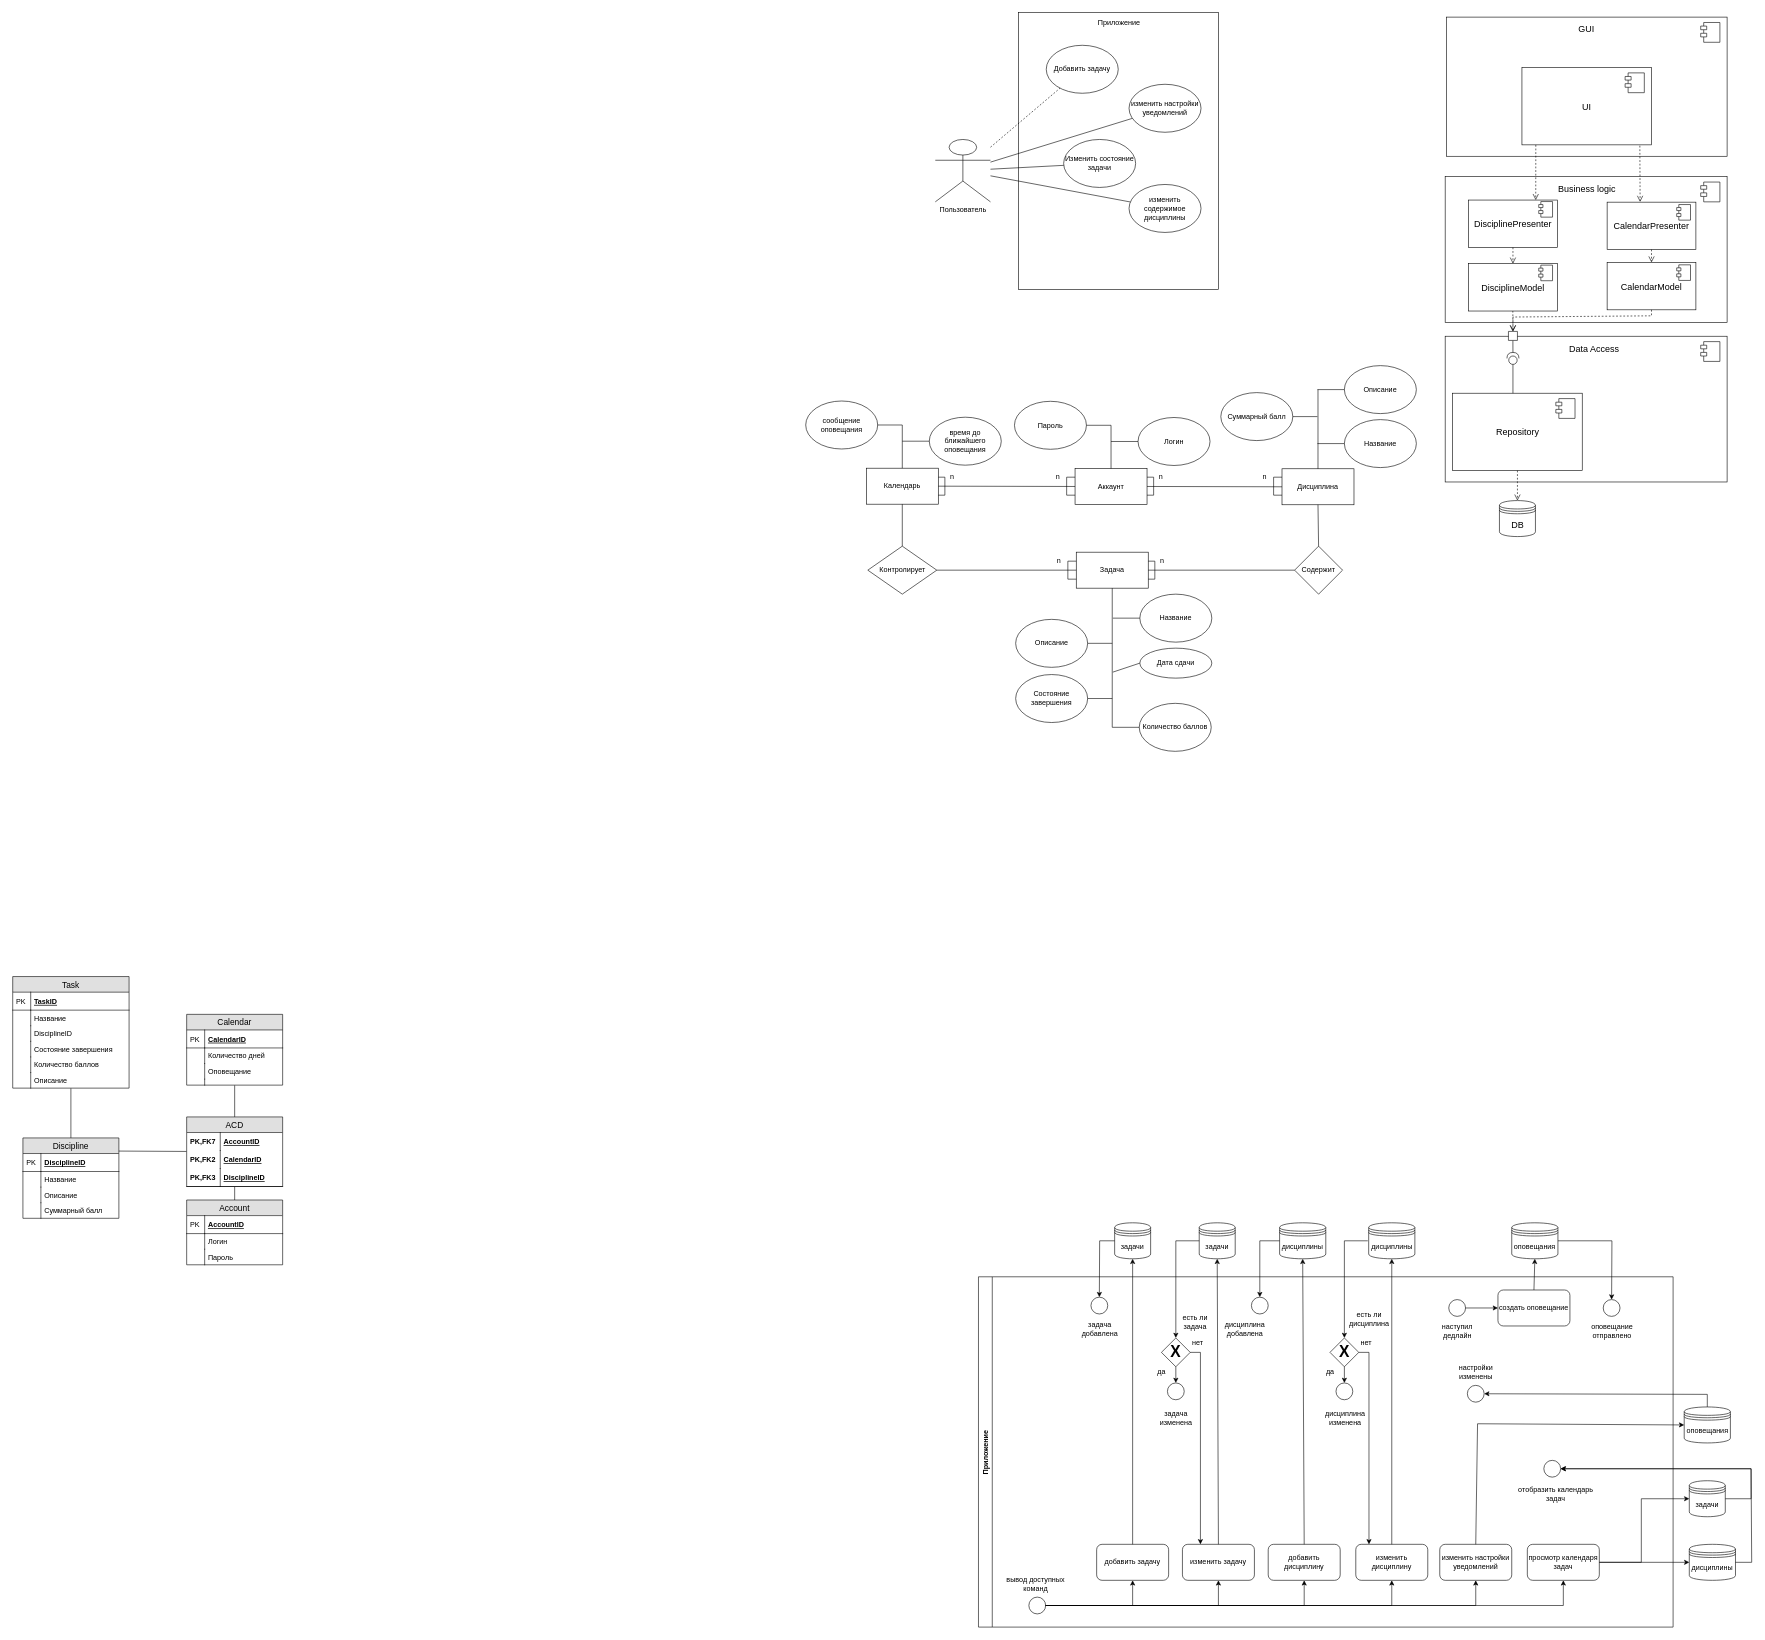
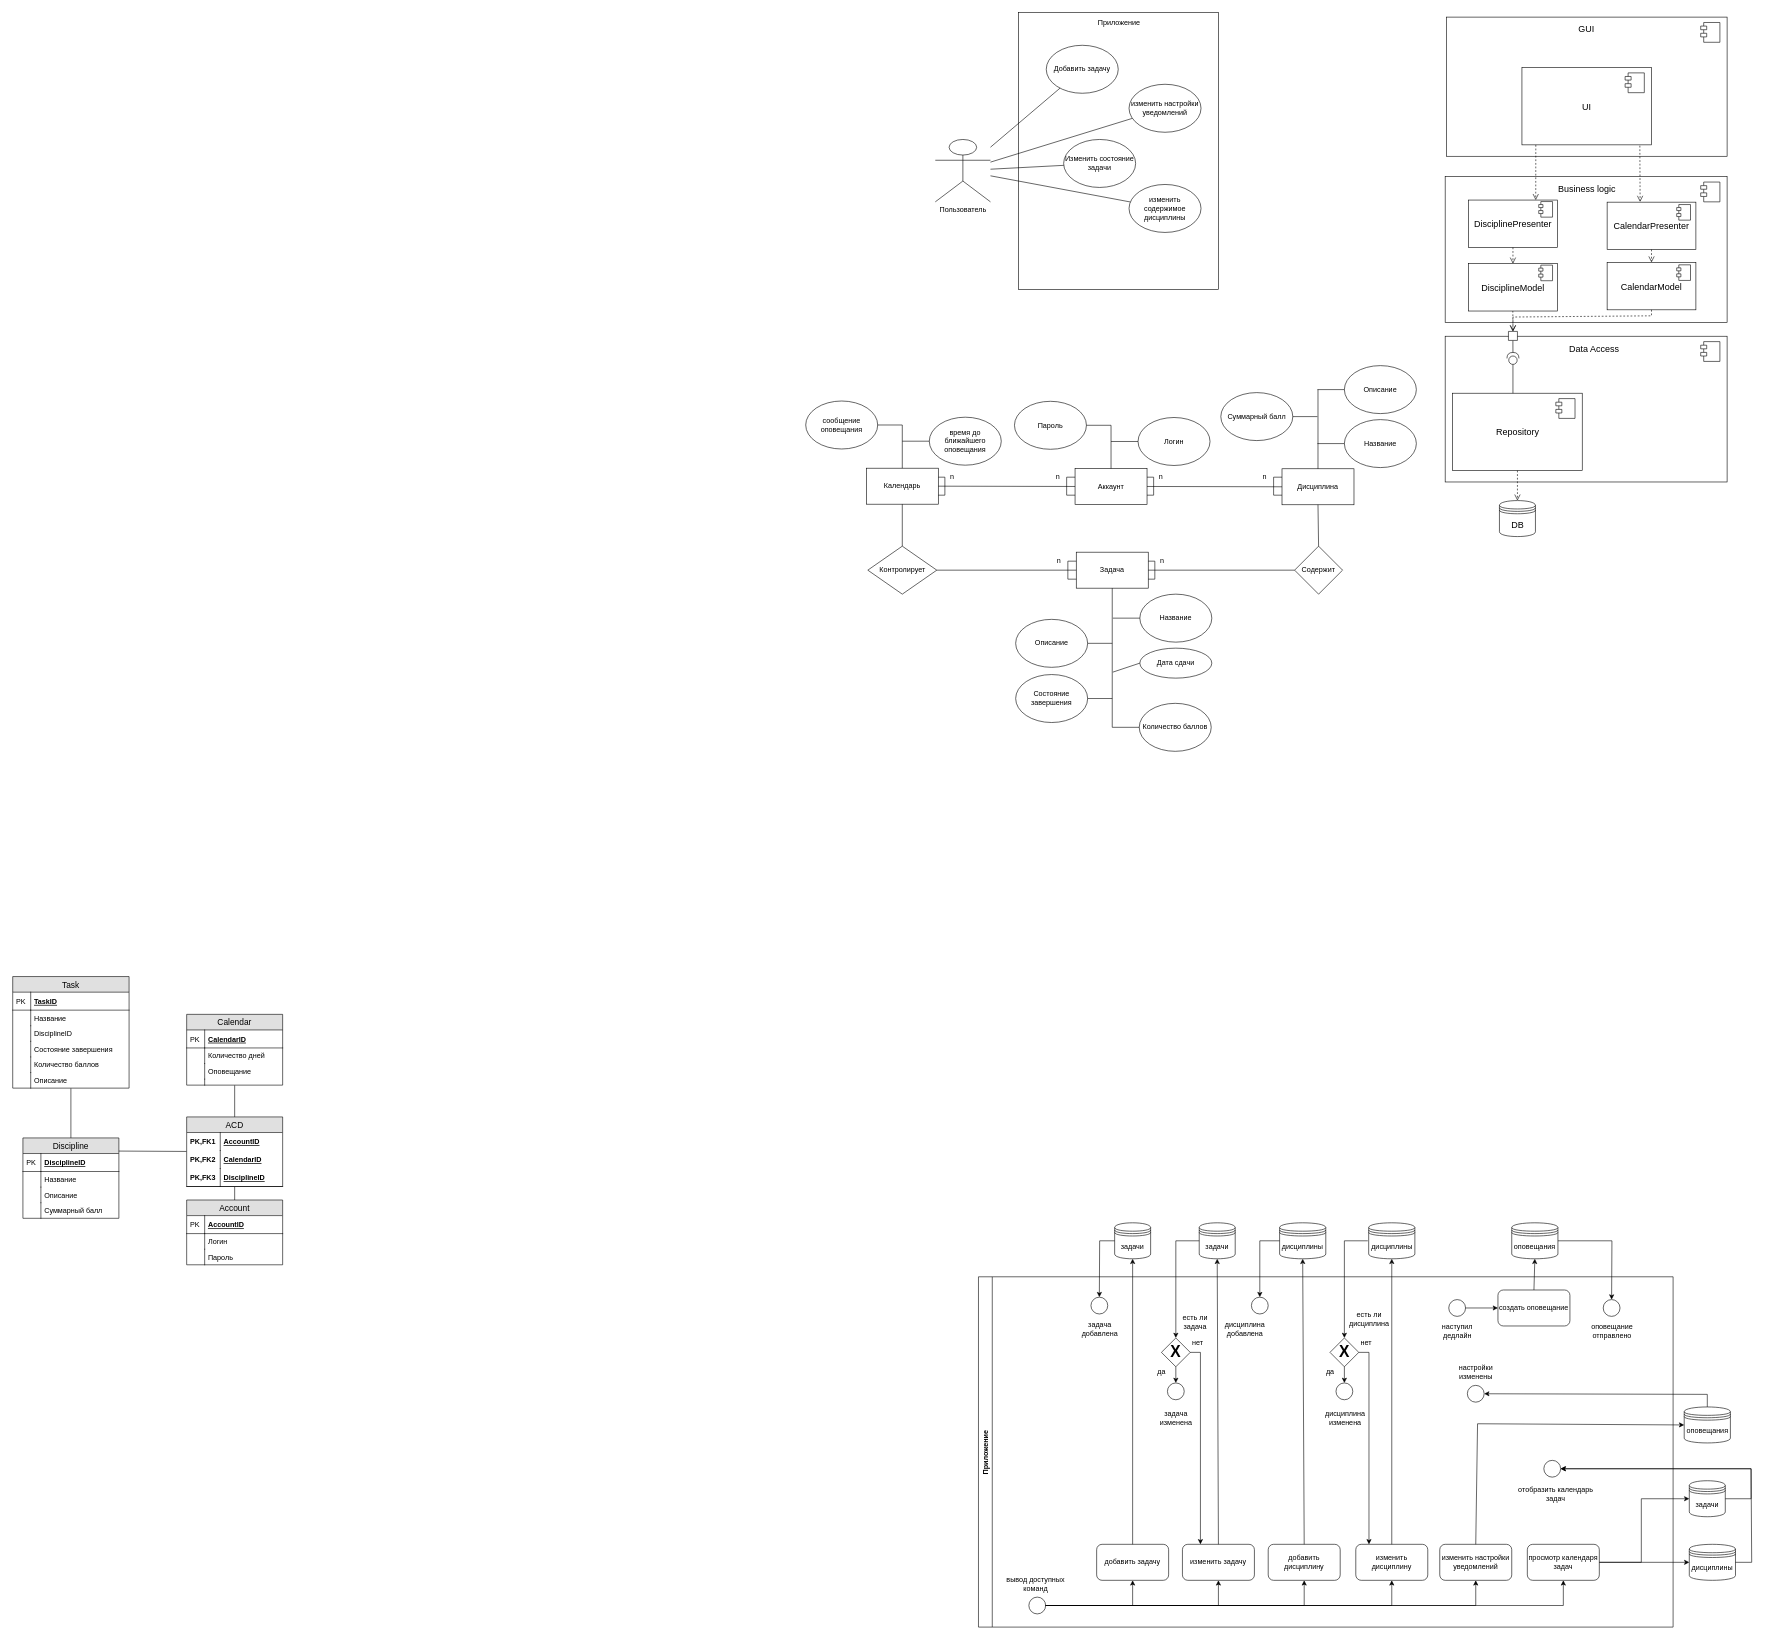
(1025, 118) -> (1025, 118)
(201, 1142) -> (201, 1142)
